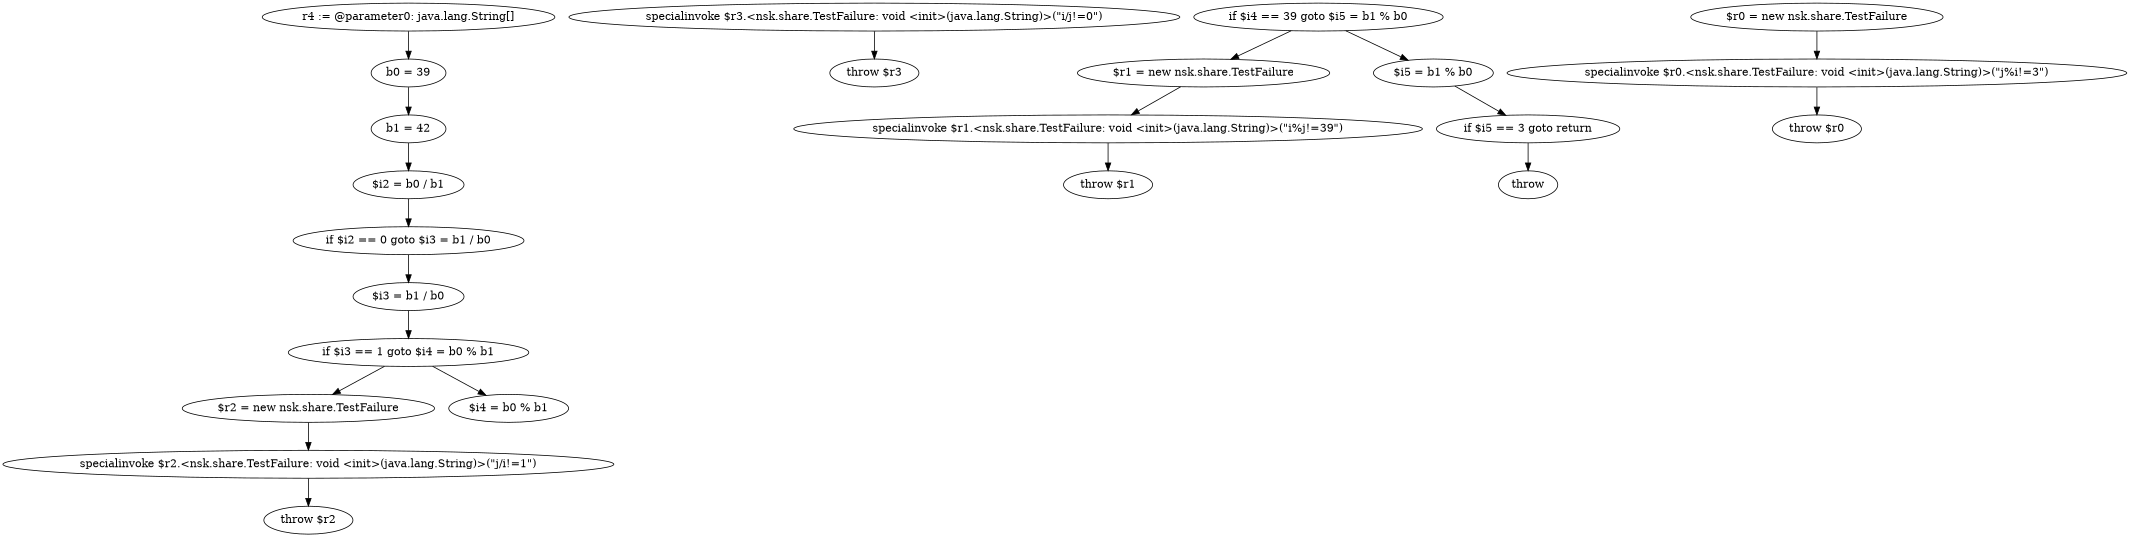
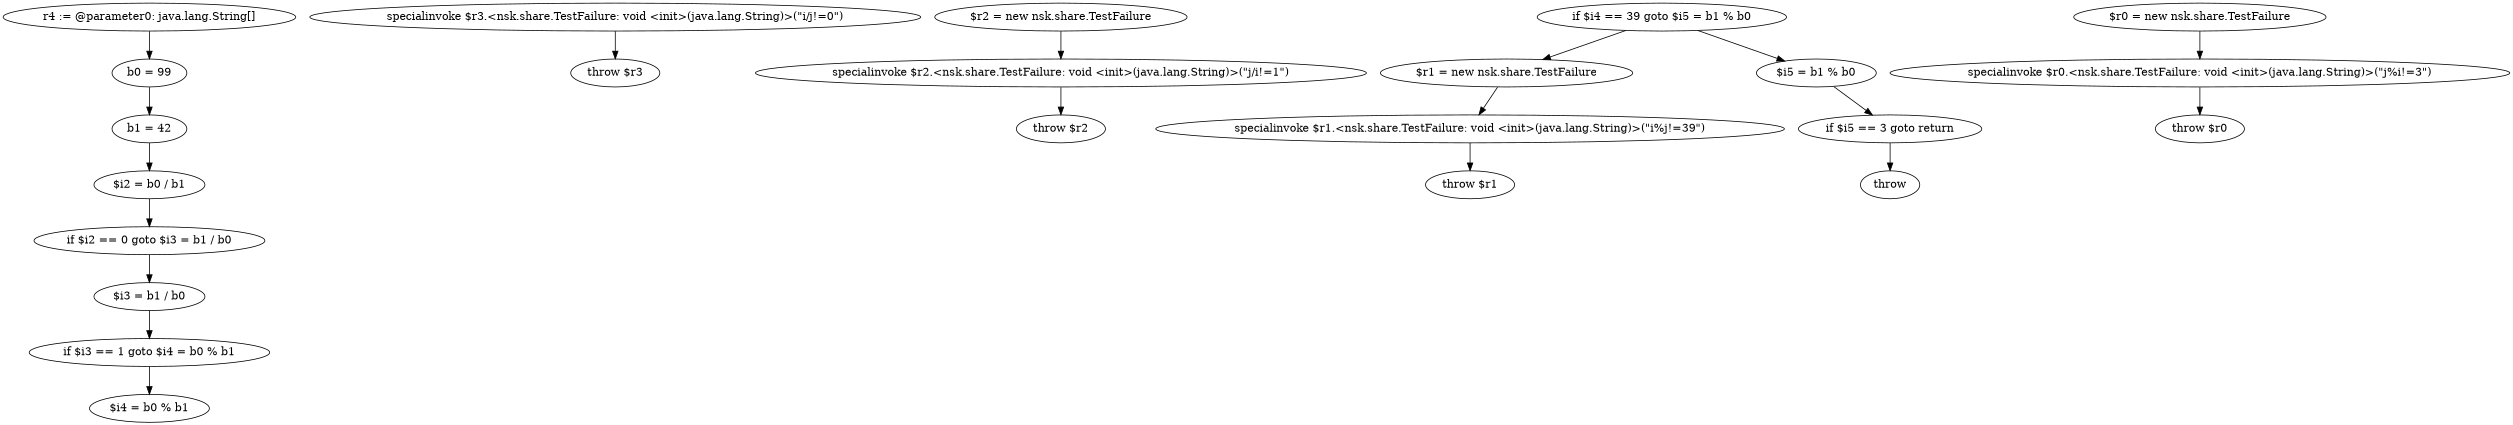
(409, 73) -> (149, 73)
(362, 379) -> none
